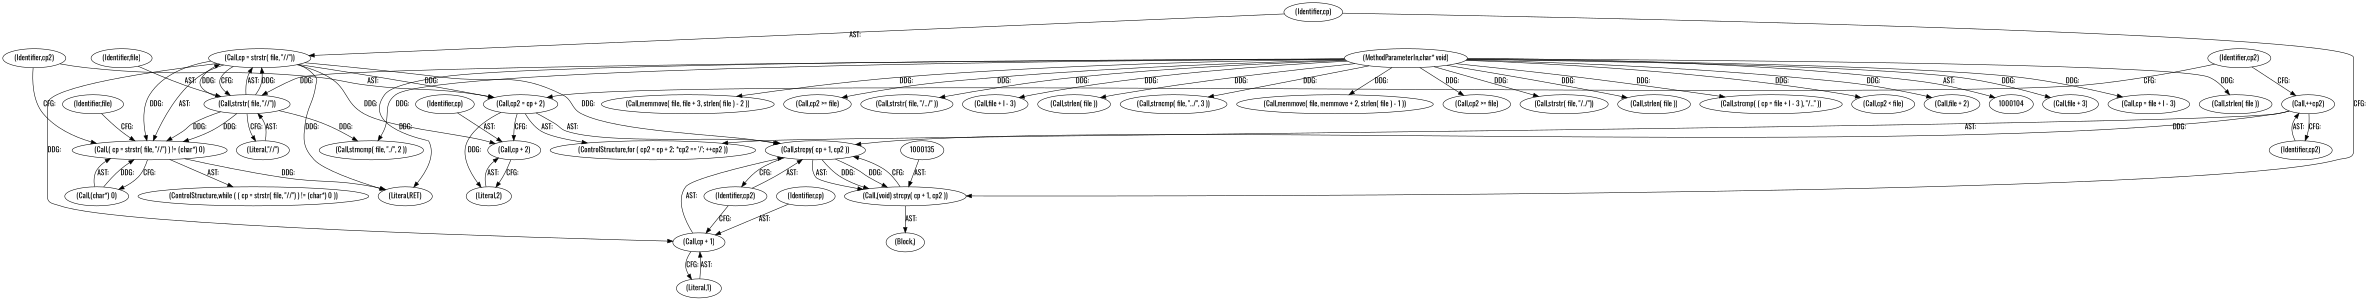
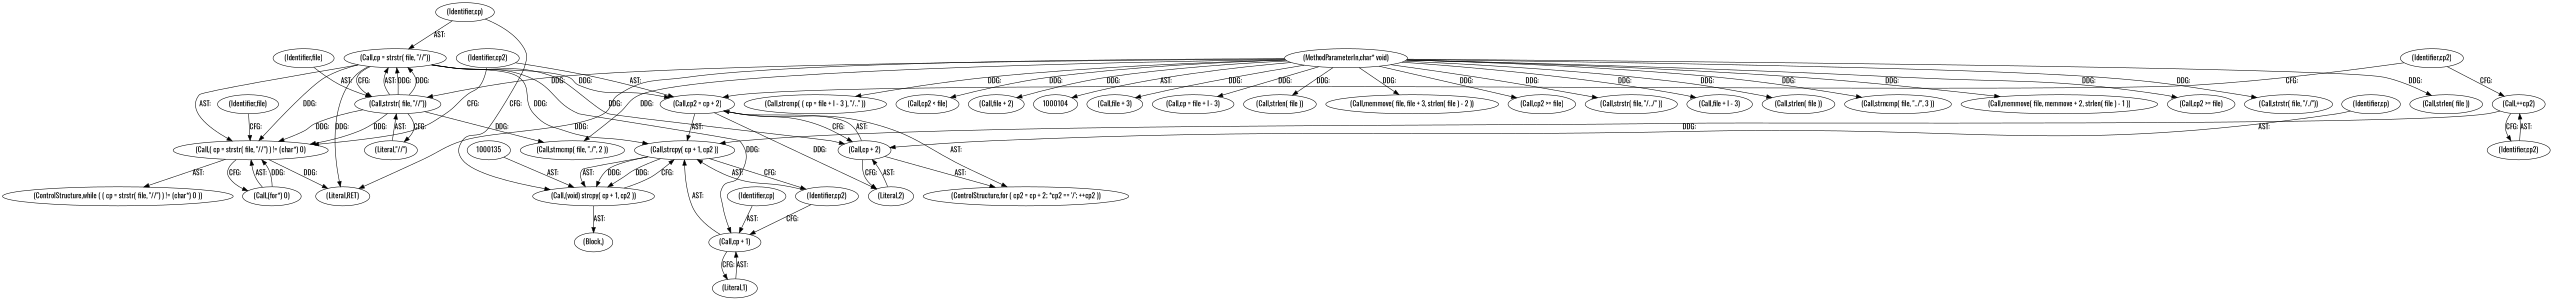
none -> (800, 115)
(1509, 130) -> (937, 171)
(97, 196) -> (272, 196)
